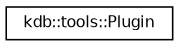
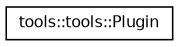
(89, 23) -> (89, 23)
